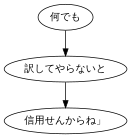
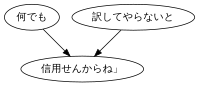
(66, 40) -> (54, 40)
